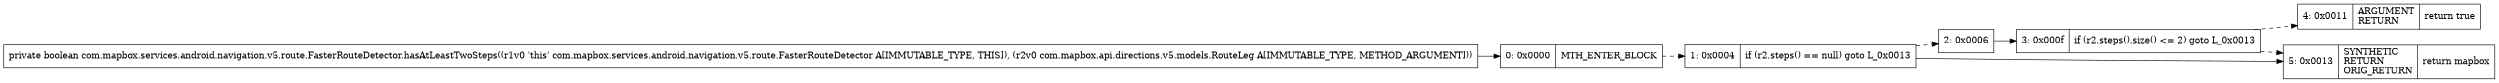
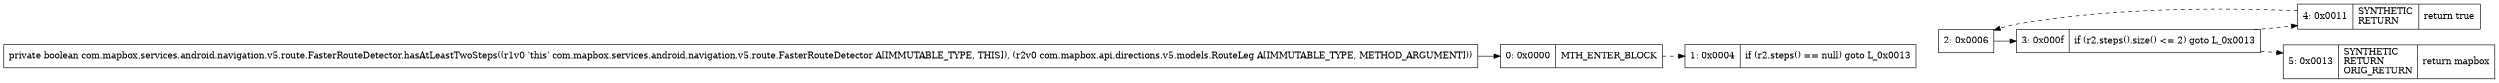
(2386, 12) -> (2386, 12)
(1924, 45) -> (2148, 11)
(2096, 60) -> none
